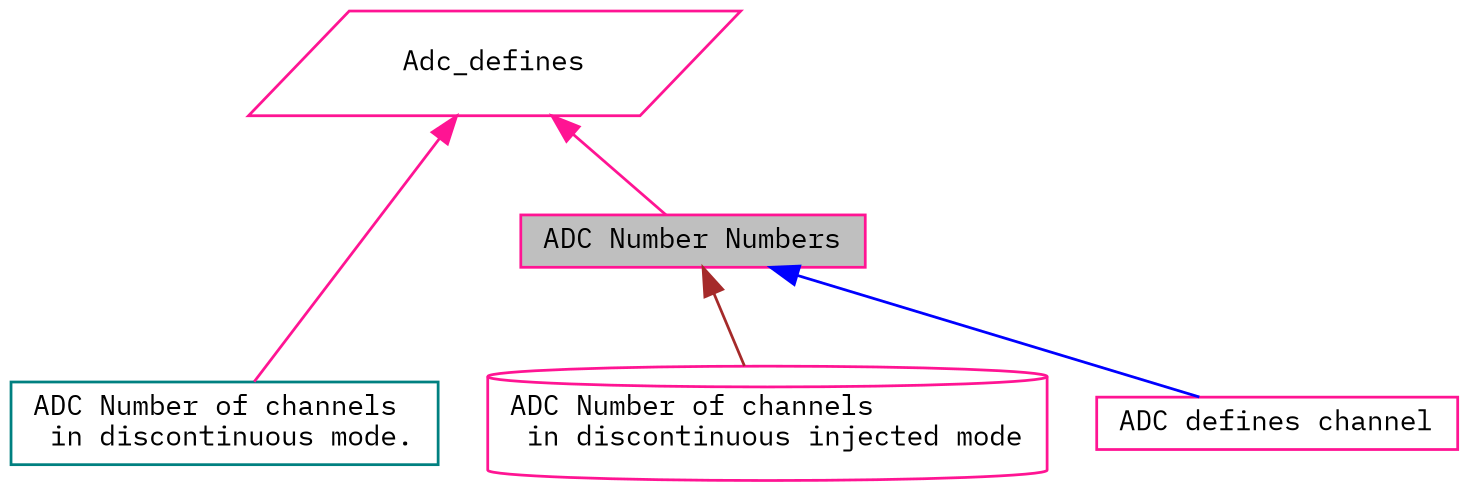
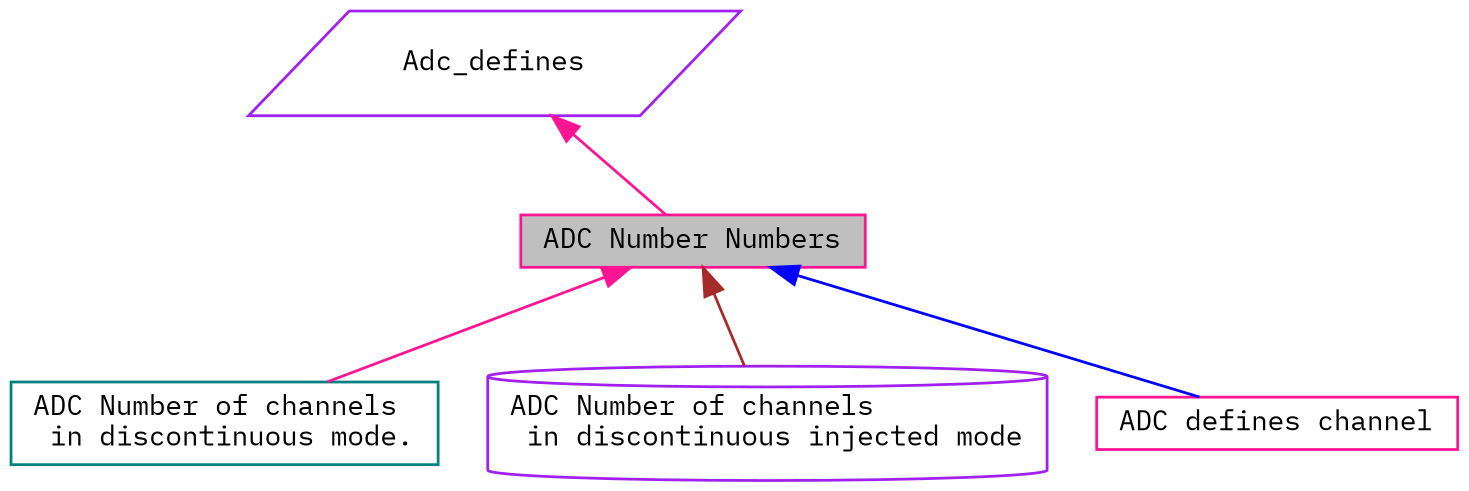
(495, 63) -> (495, 63)
(347, 260) -> (466, 329)
(767, 423) -> (767, 423)
